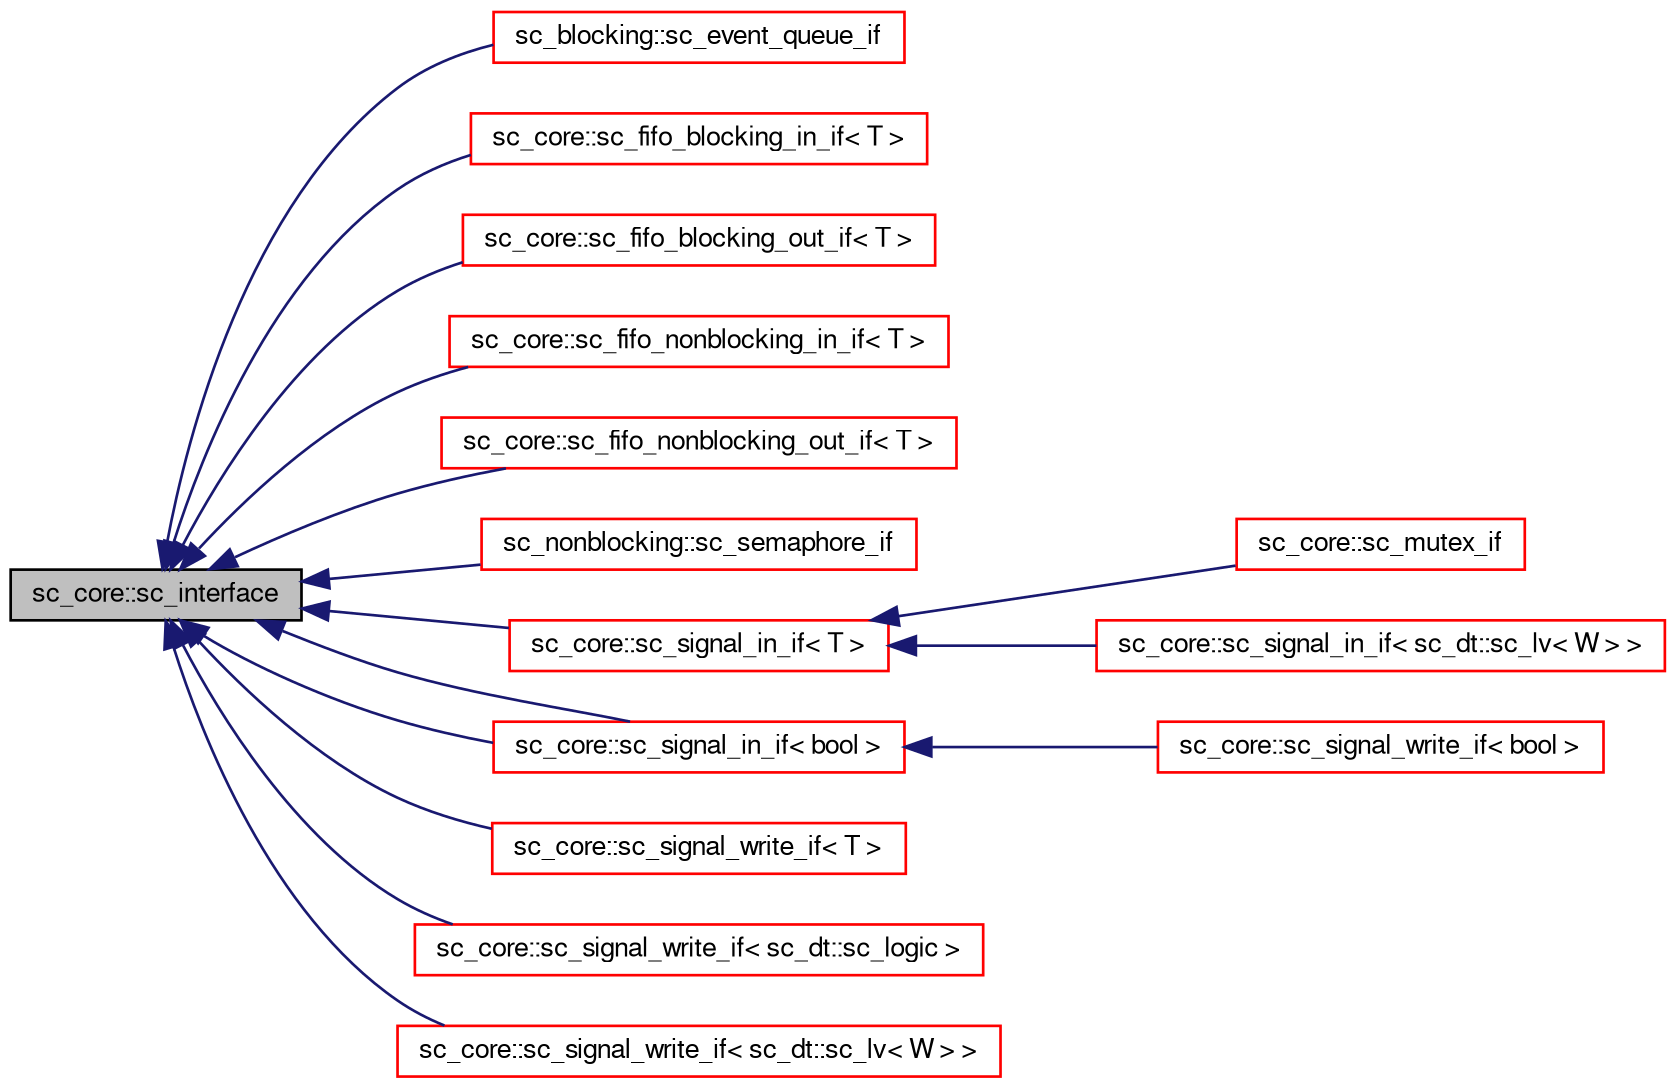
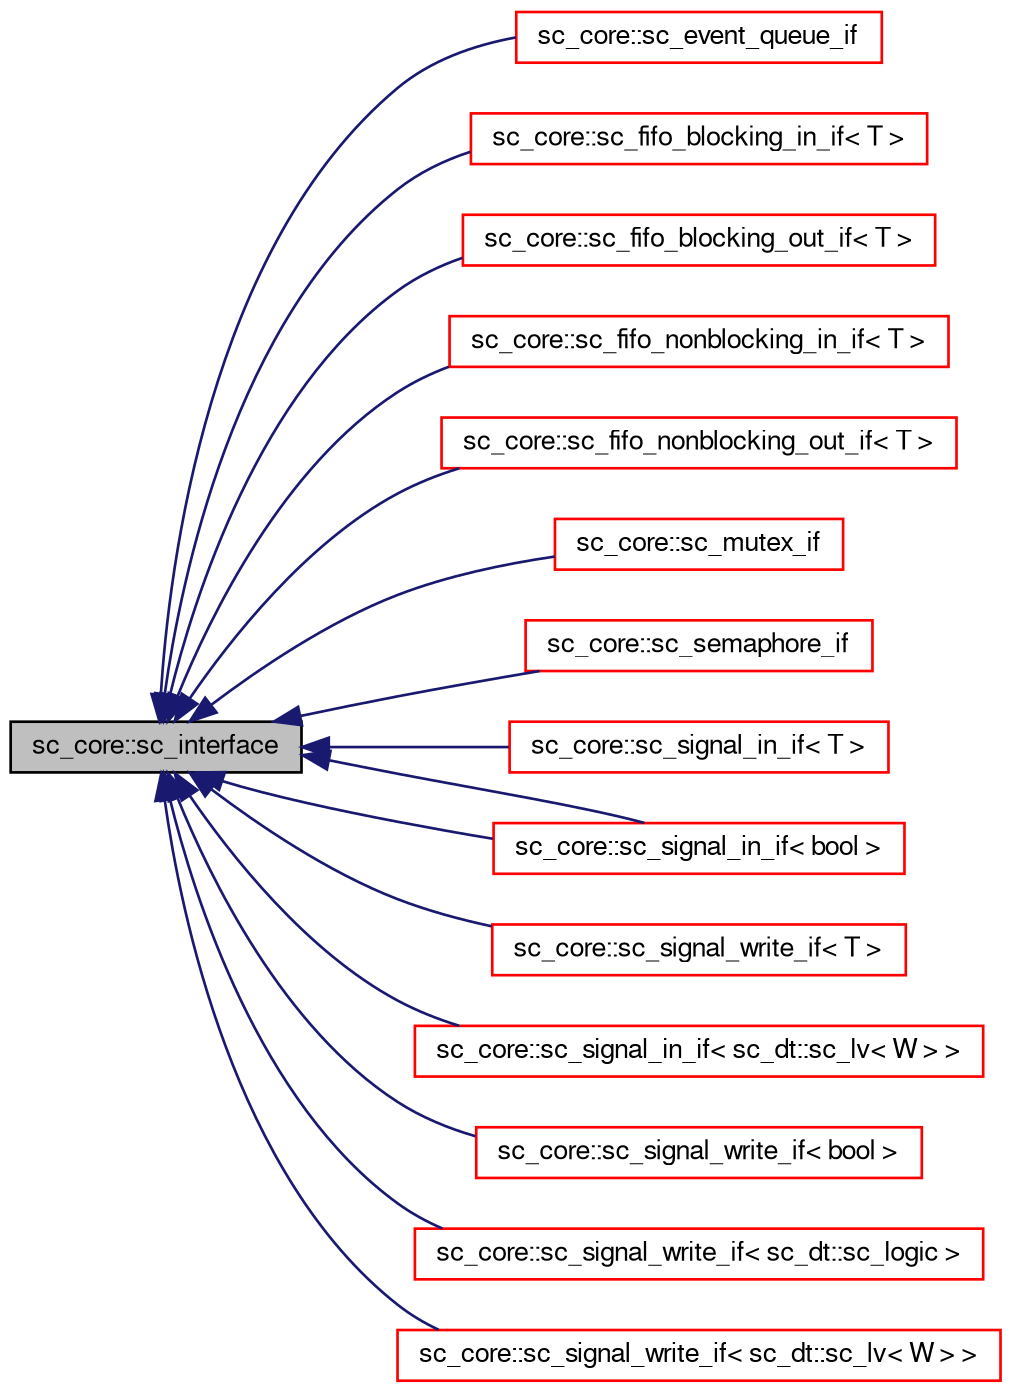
(699, 37) -> (699, 37)
(699, 544) -> (699, 646)
(1067, 591) -> (373, 605)
(1006, 646) -> (306, 933)
(1045, 747) -> (292, 1001)
